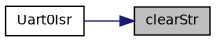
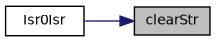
(45, 21) -> (45, 21)
